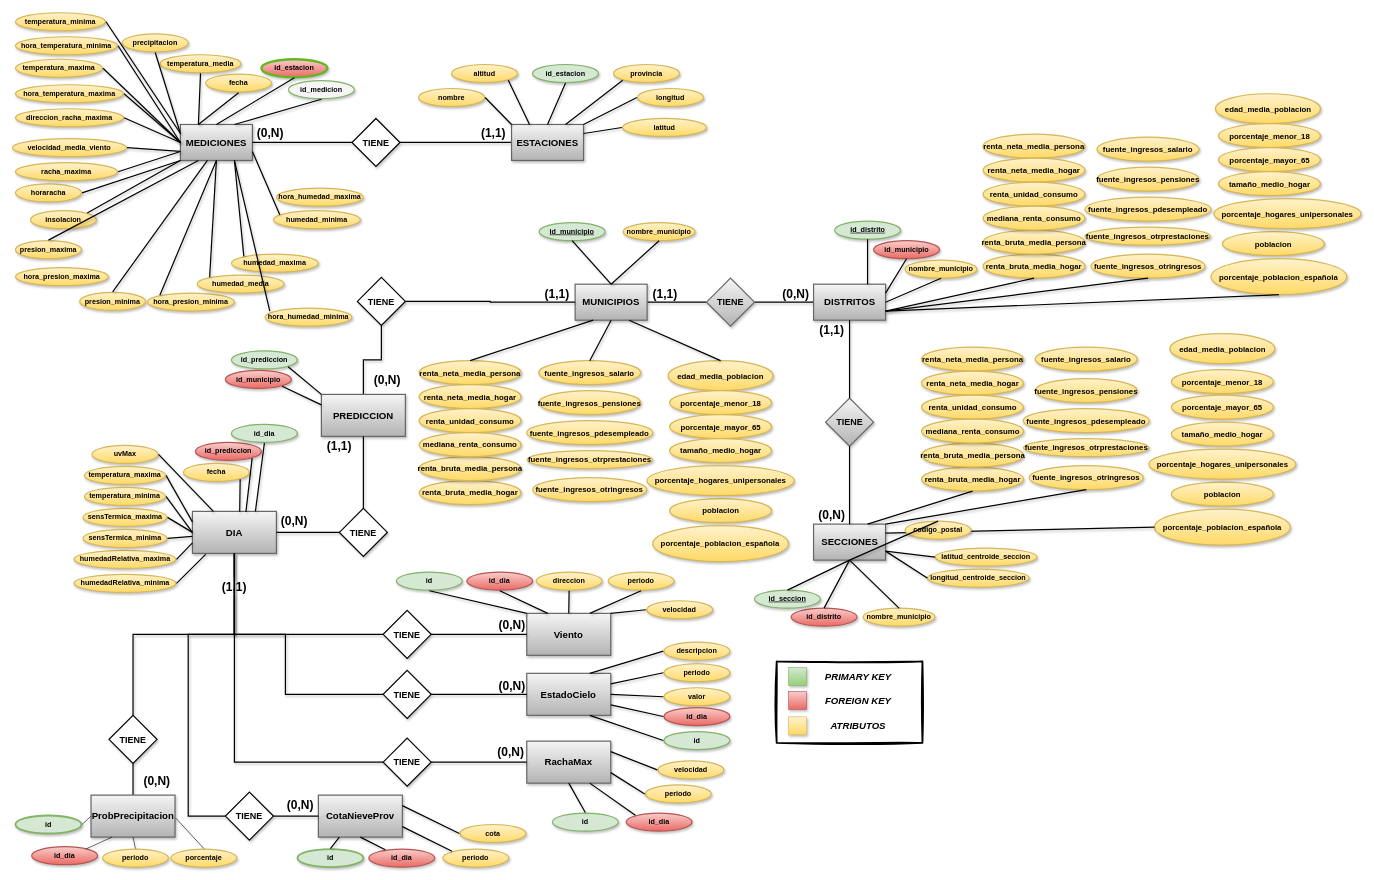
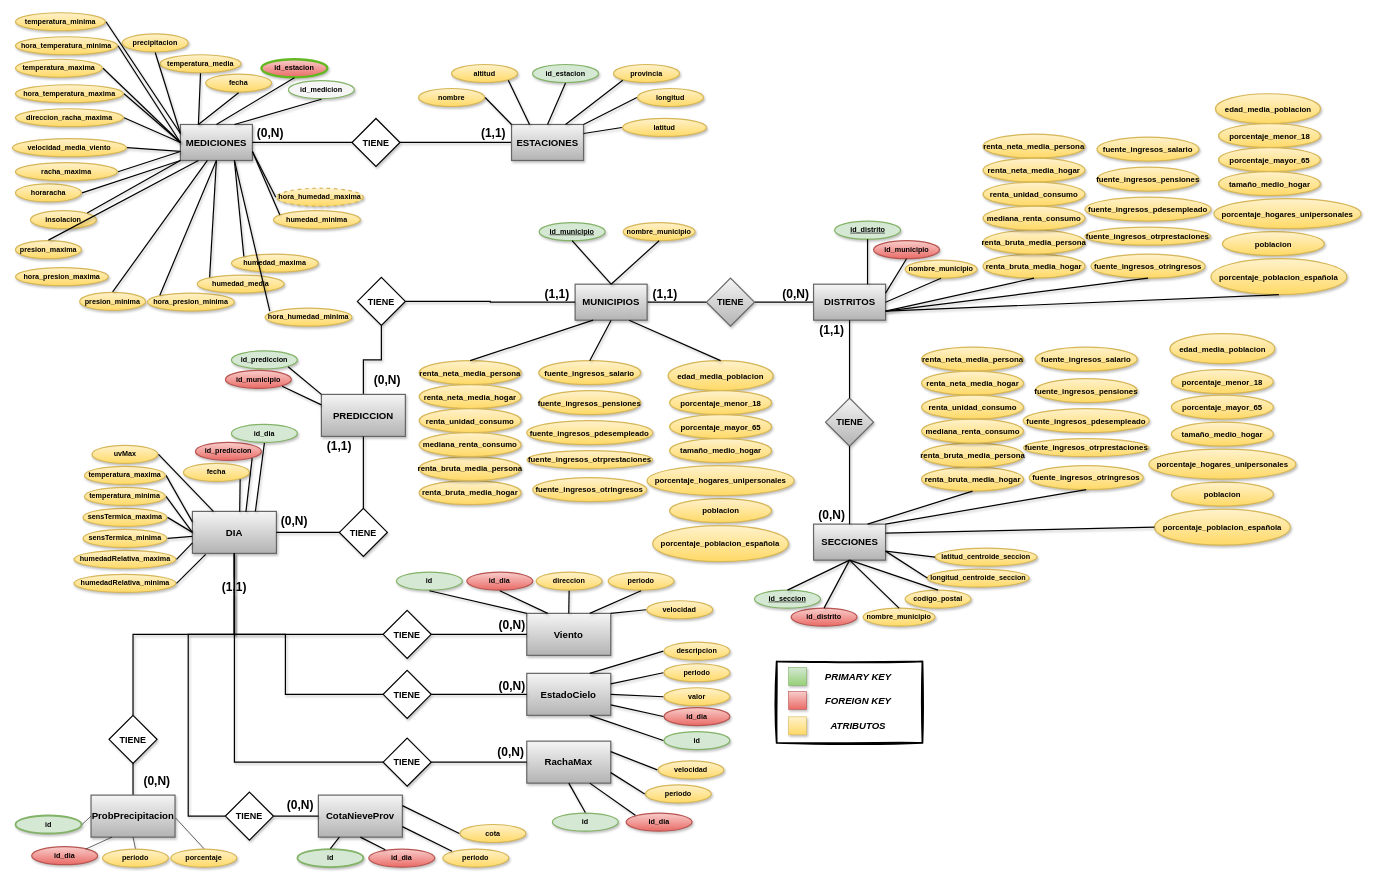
none -> (267, 181)
(320, 197) -> (320, 197)
(938, 530) -> (938, 599)
